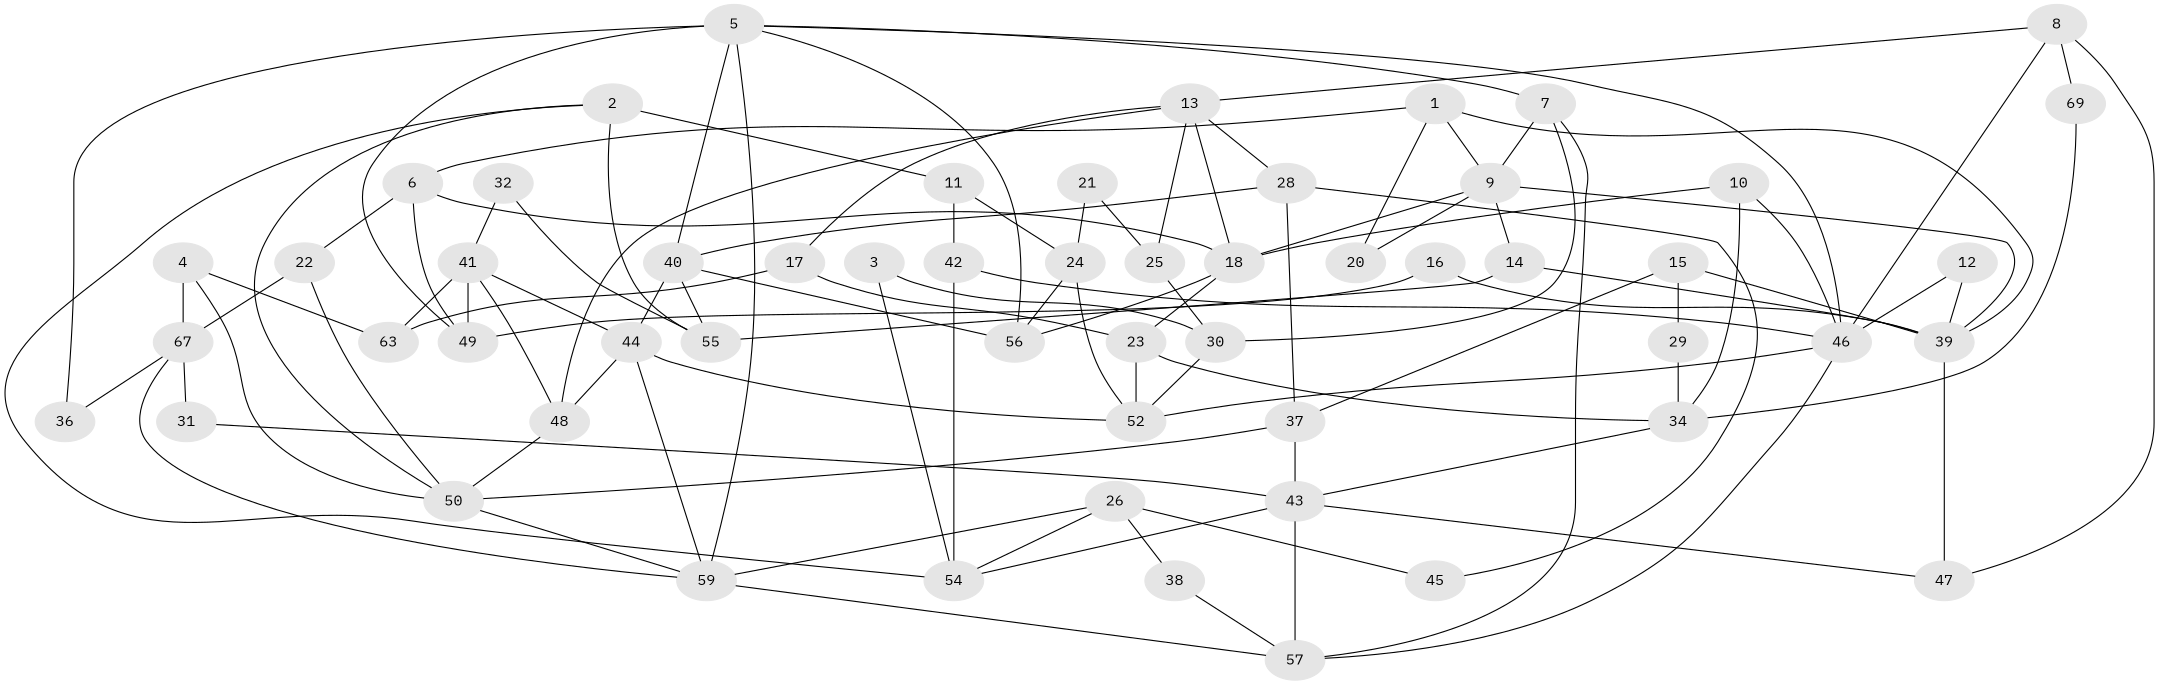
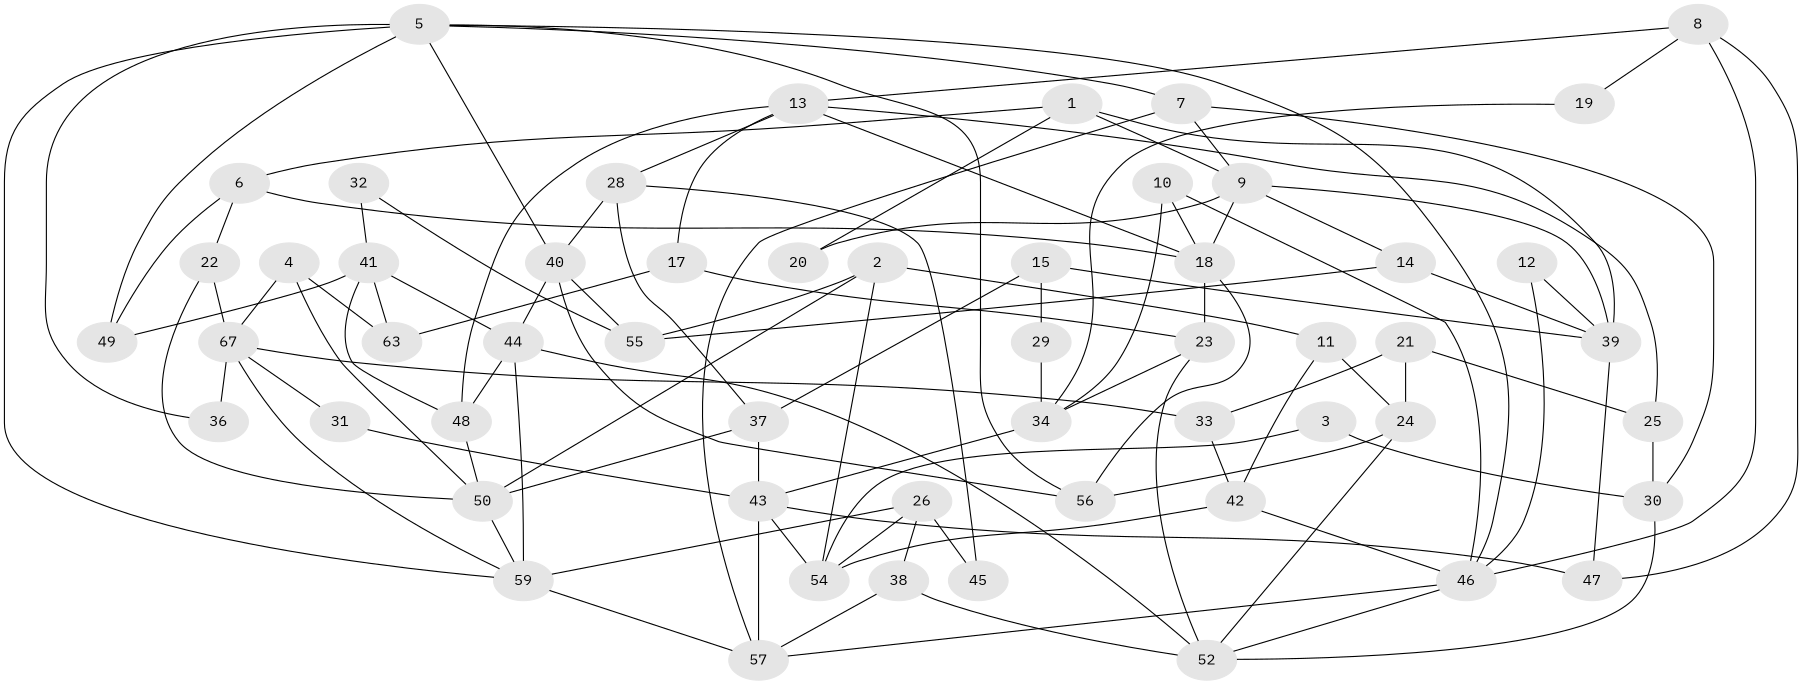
(2076, 104) -> (1584, 104)
(1435, 263) -> none
none -> (1205, 422)
none -> (1061, 634)
